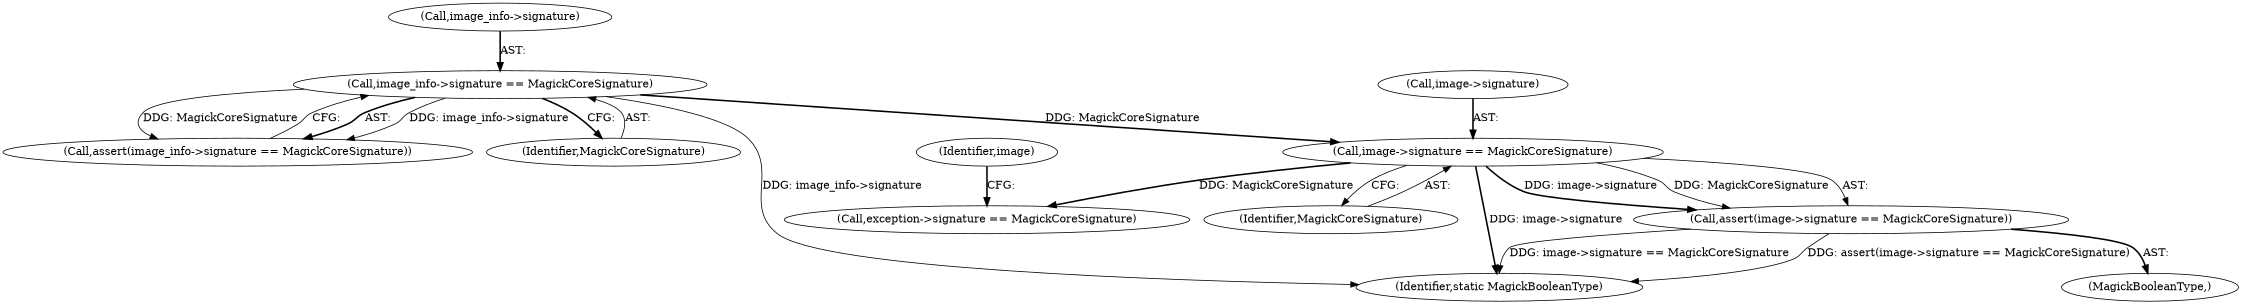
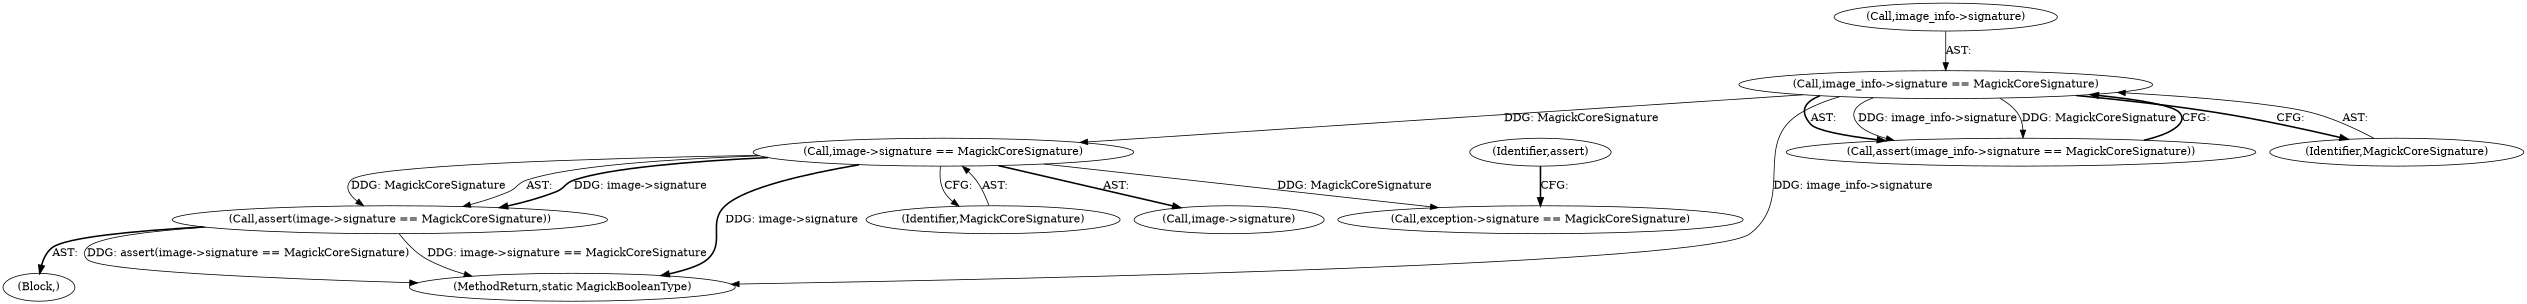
(500, 47) -> (1946, 47)
(313, 112) -> (2180, 114)
(1473, 115) -> (1086, 186)
(986, 118) -> (1445, 118)
(987, 152) -> (1540, 152)
(1203, 180) -> (1237, 185)
(1499, 287) -> (572, 287)
(2150, 287) -> (39, 287)
